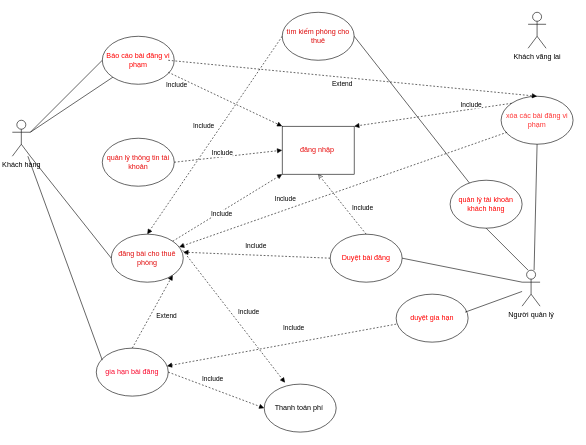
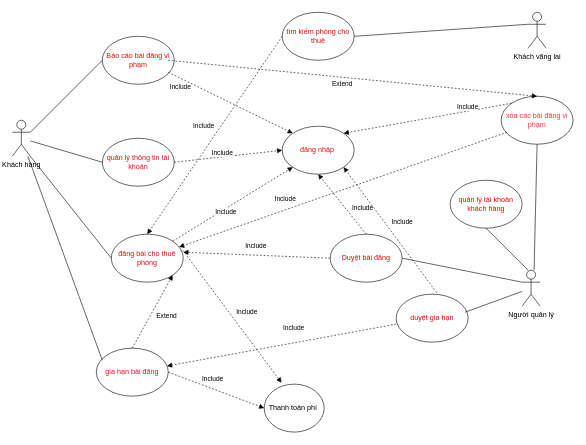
(74, 103) -> (66, 151)
(412, 110) -> (440, 30)
(318, 150) -> (318, 150)
(321, 178) -> (322, 179)
none -> (366, 198)
(300, 408) -> (294, 408)
